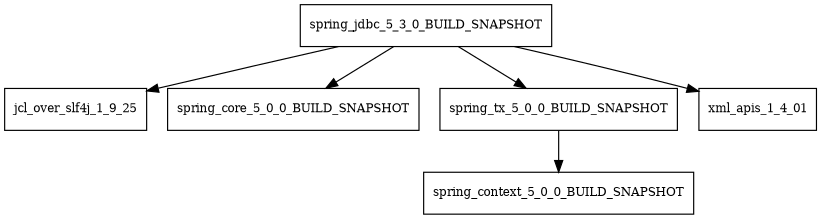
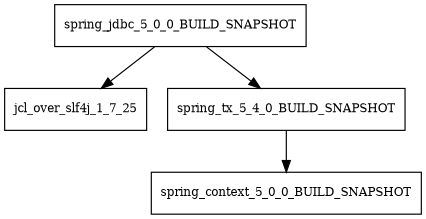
(426, 26) -> (180, 26)
(76, 109) -> (76, 109)
(293, 109) -> none
(559, 109) -> (286, 109)
(758, 109) -> none
